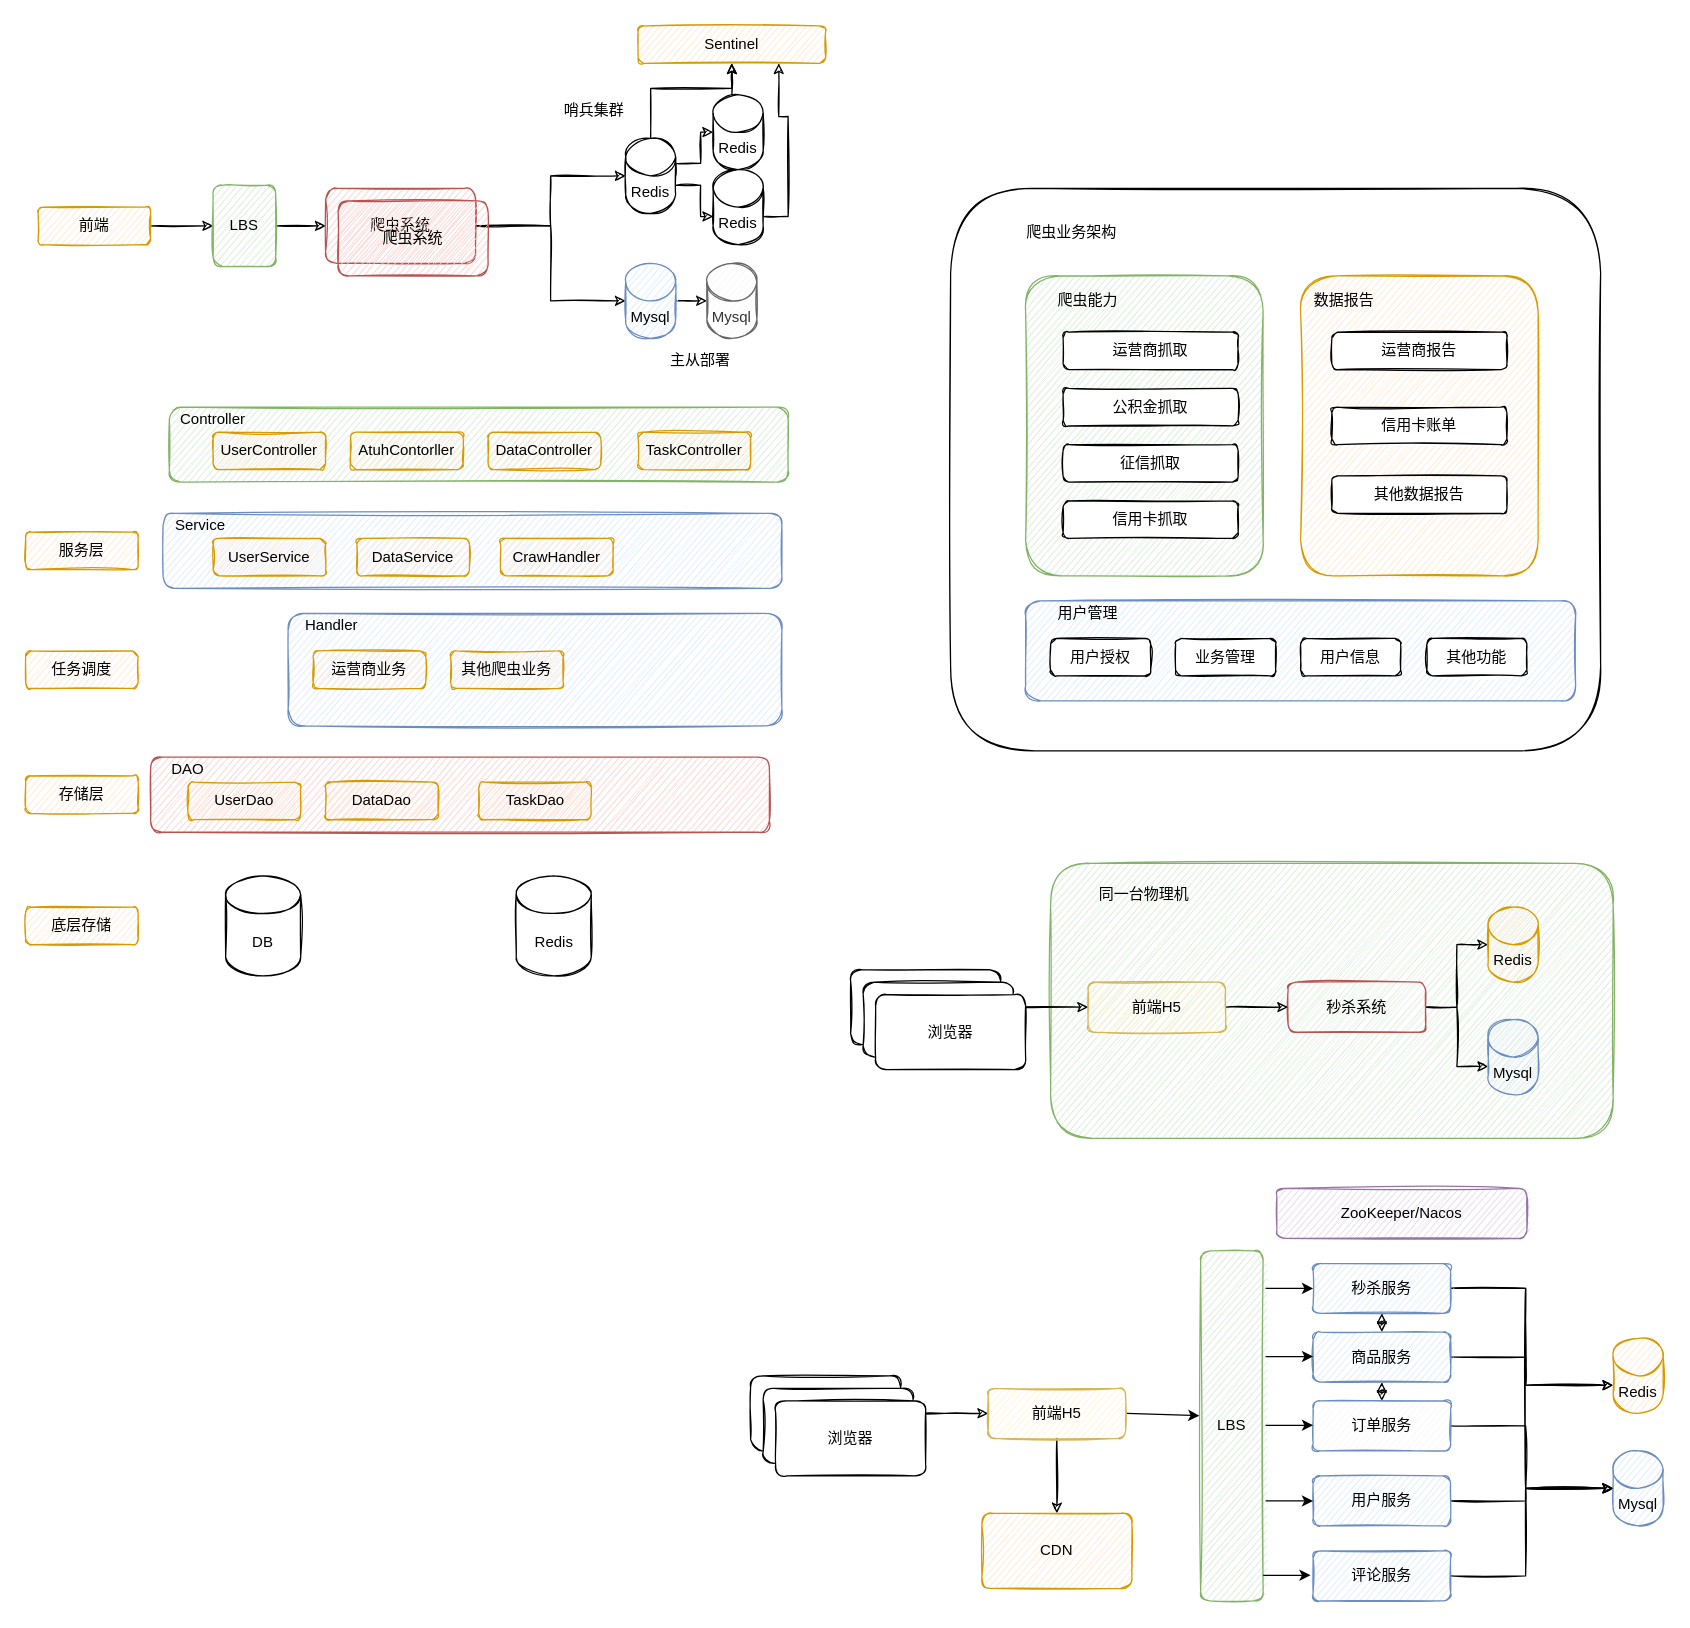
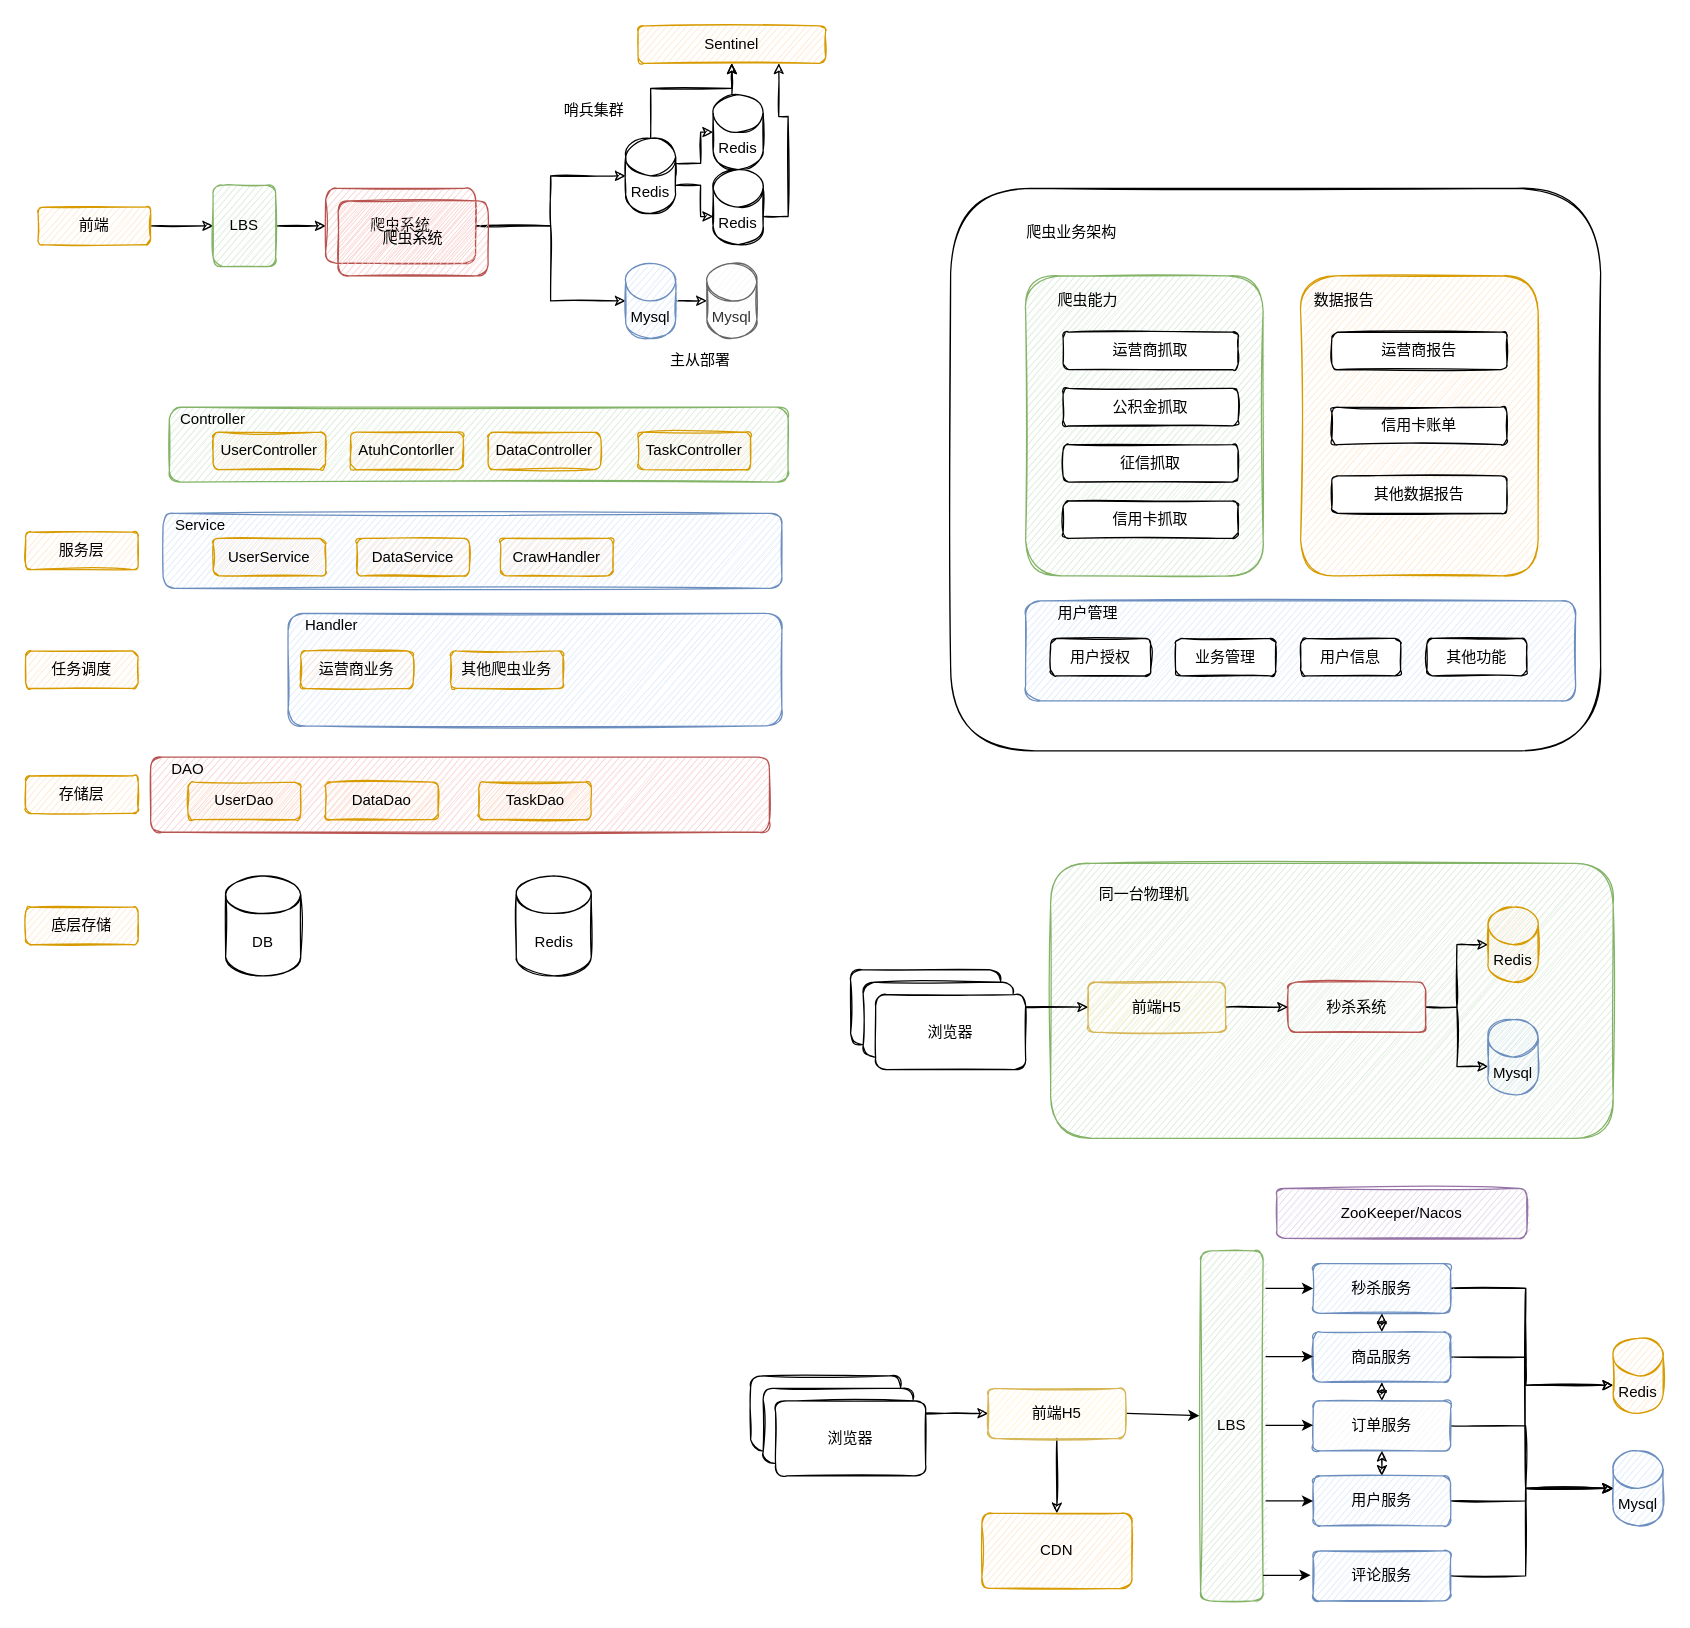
(369, 669) -> (357, 669)
none -> (1382, 1463)
